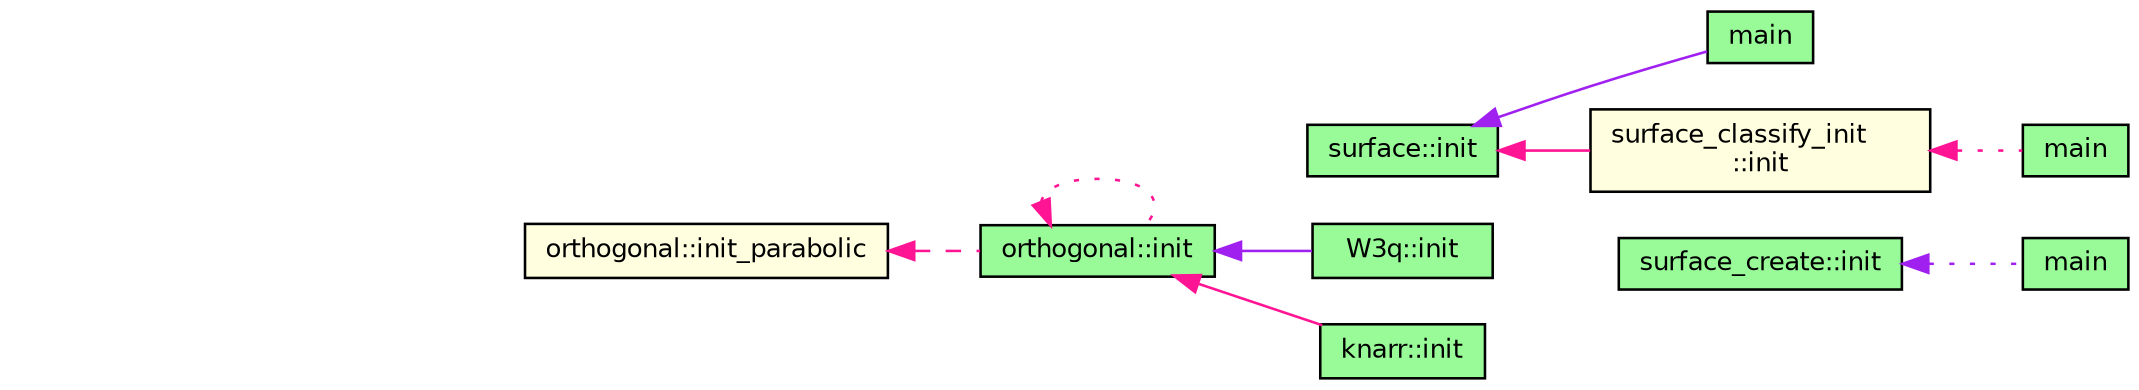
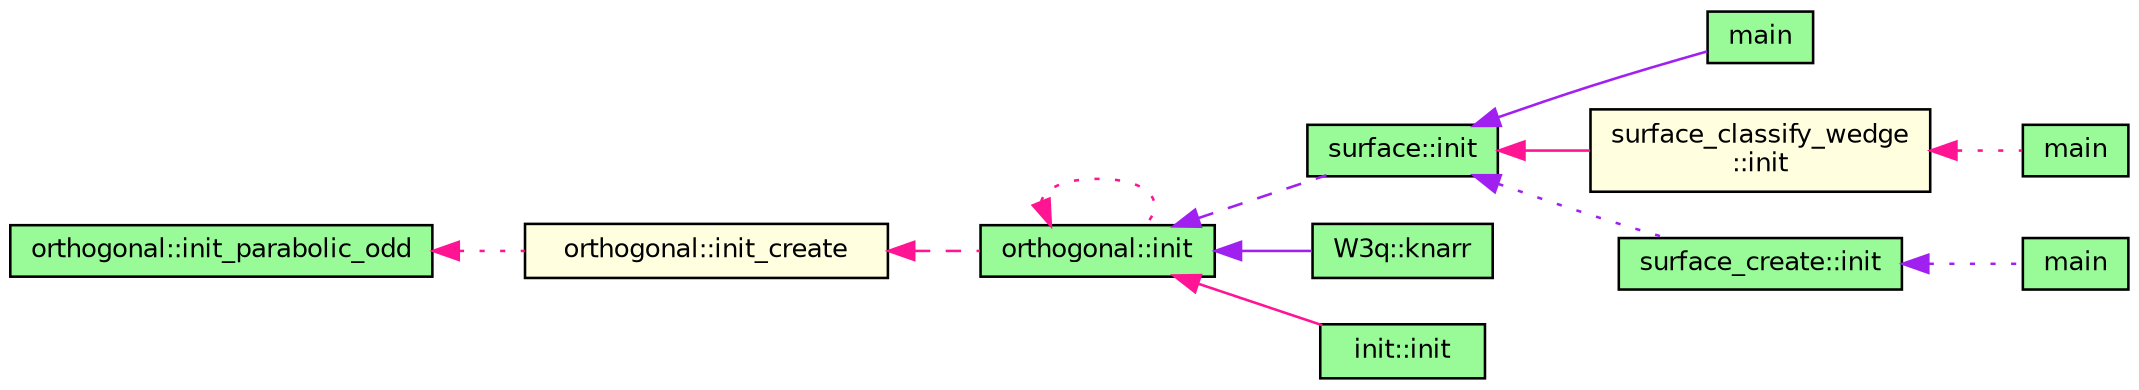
(1760, 151) -> (1760, 151)
none -> (1262, 197)
none -> (1584, 213)
none -> (221, 251)
(706, 251) -> (706, 251)
(1403, 251) -> (1403, 251)
(1403, 351) -> (1403, 351)
